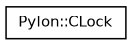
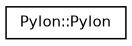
(66, 23) -> (66, 23)
